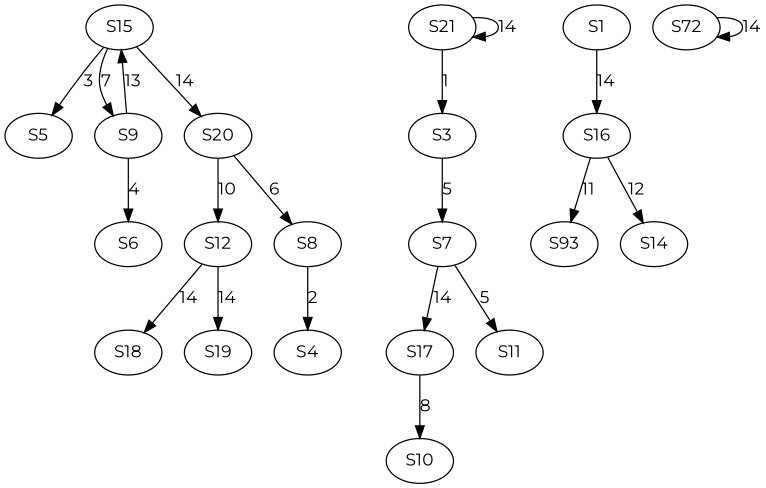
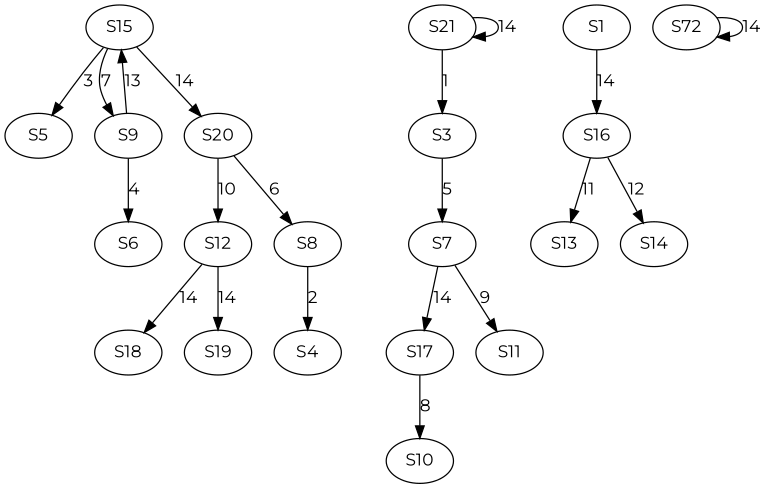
(564, 244) -> (564, 244)
(485, 298) -> (485, 298)
